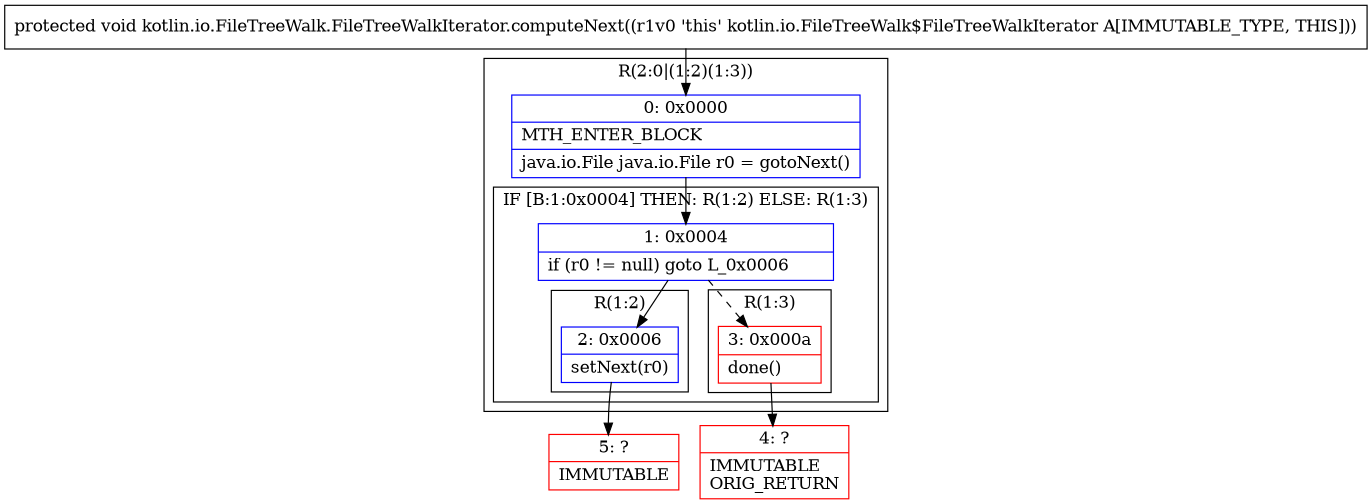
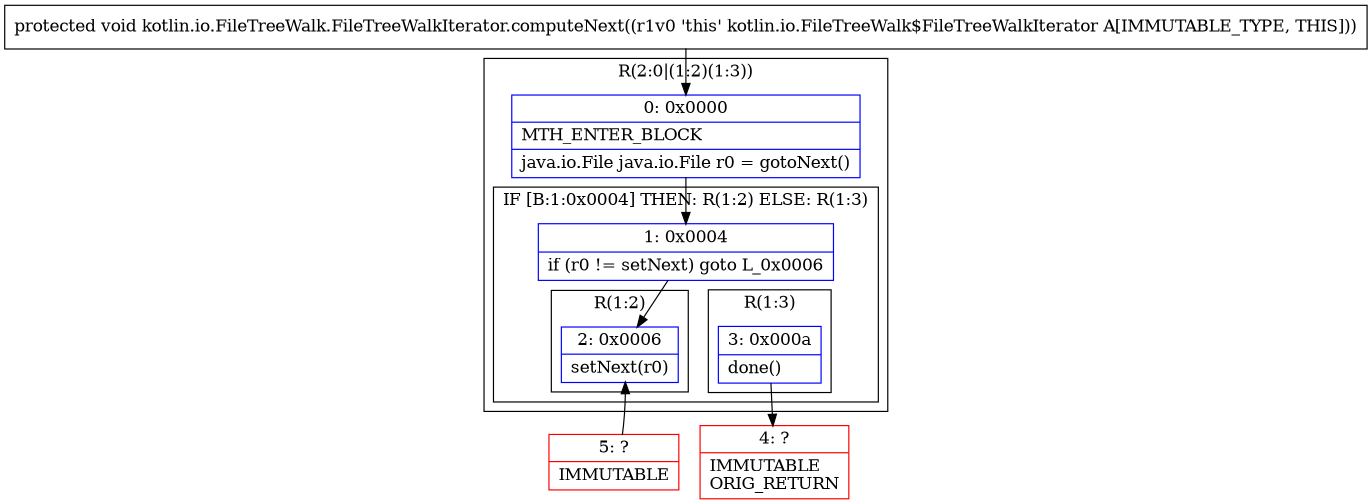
(669, 266) -> (686, 266)
(724, 299) -> none
(770, 355) -> (770, 355)
(609, 402) -> (624, 419)
